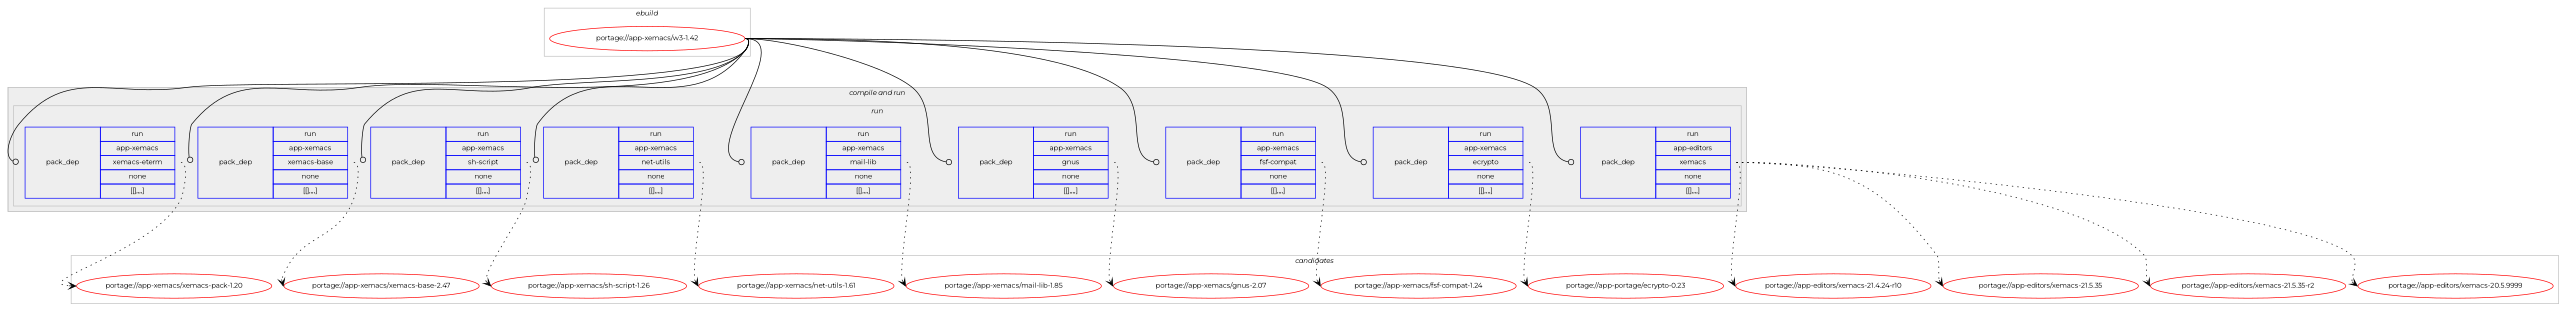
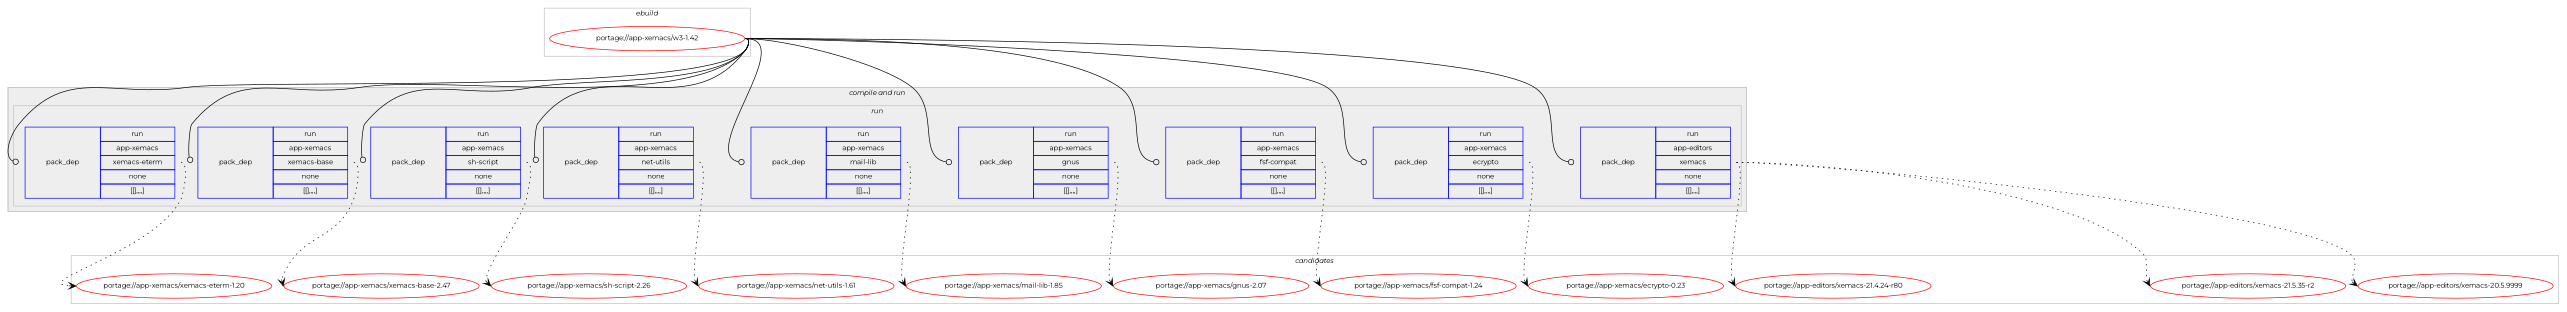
(174, 286) -> (174, 286)
(589, 286) -> (589, 286)
(1626, 286) -> (1626, 286)
(1833, 286) -> (1833, 286)
(2041, 286) -> none
